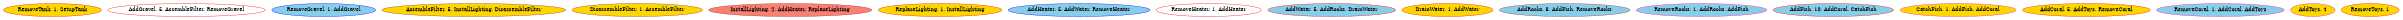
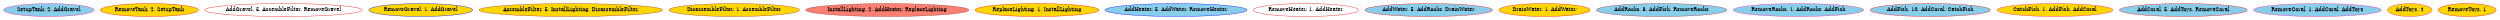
none -> (49, 10)
(52, 10) -> (149, 10)
(324, 10) -> (421, 10)
(2086, 10) -> (2183, 10)
